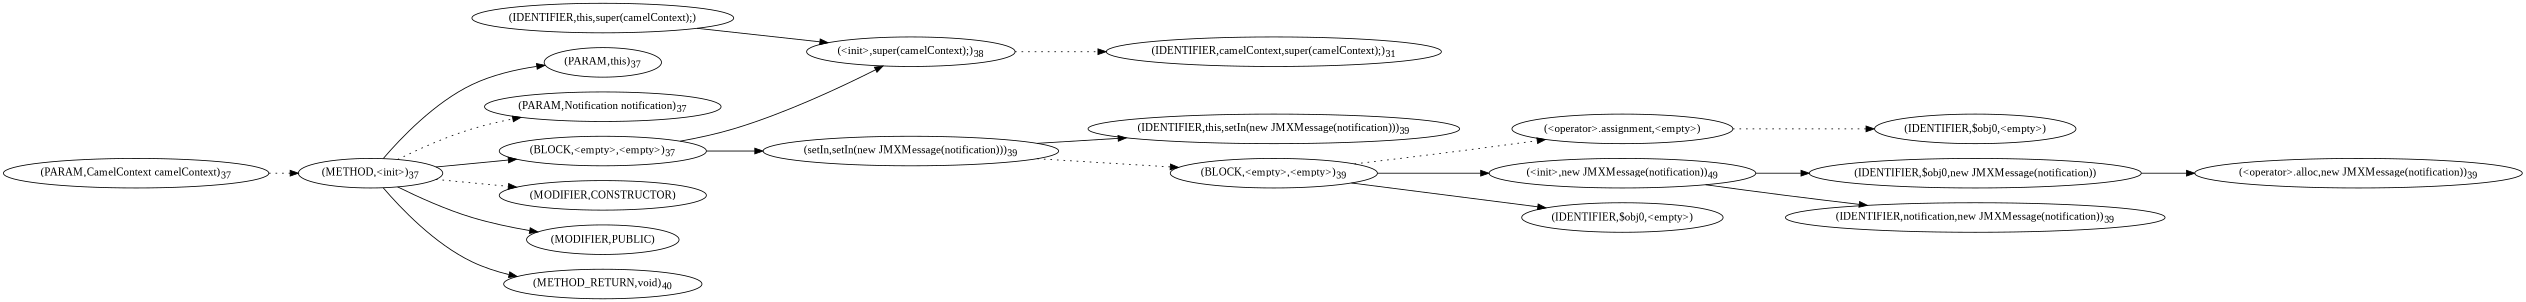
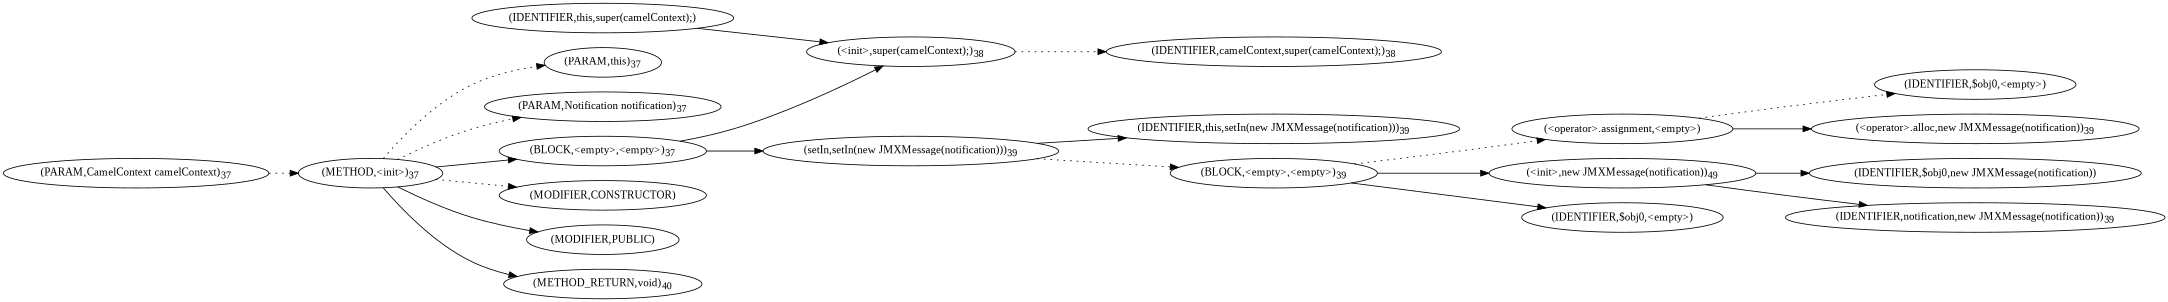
(1391, 50) -> (1391, 50)
(451, 97) -> (451, 97)
(2164, 173) -> (1768, 129)
